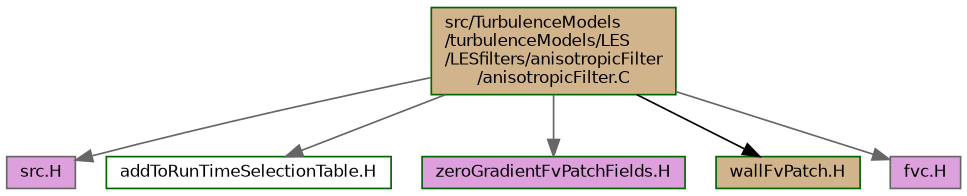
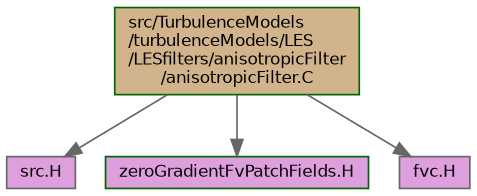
(249, 173) -> none
(788, 173) -> none
